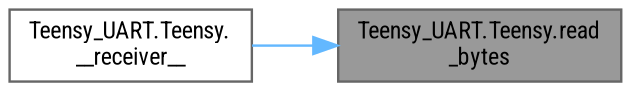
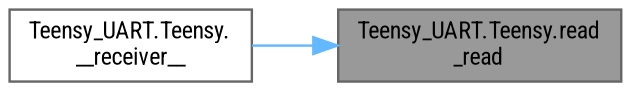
(480, 46) -> (480, 46)
